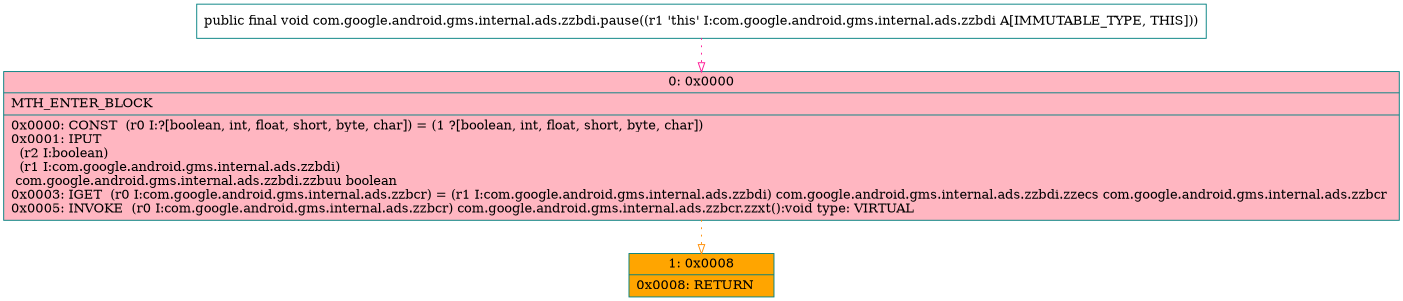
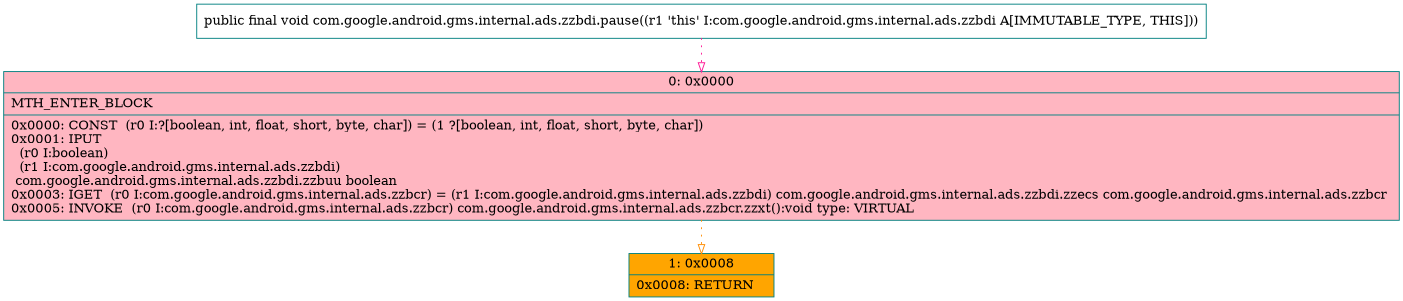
(60, 153) -> (60, 153)
